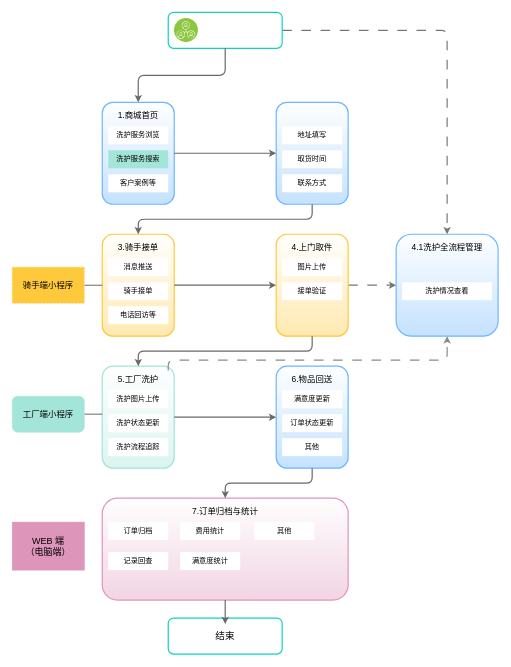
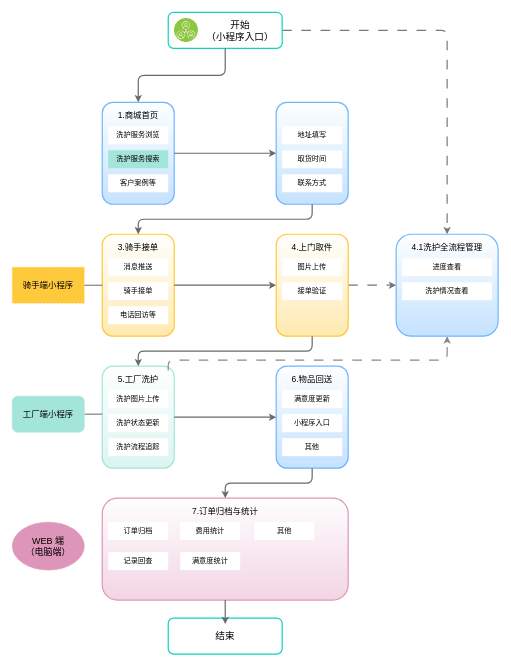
none -> (240, 30)
none -> (447, 267)
(312, 423) -> (312, 423)
(48, 546) -> (48, 546)
